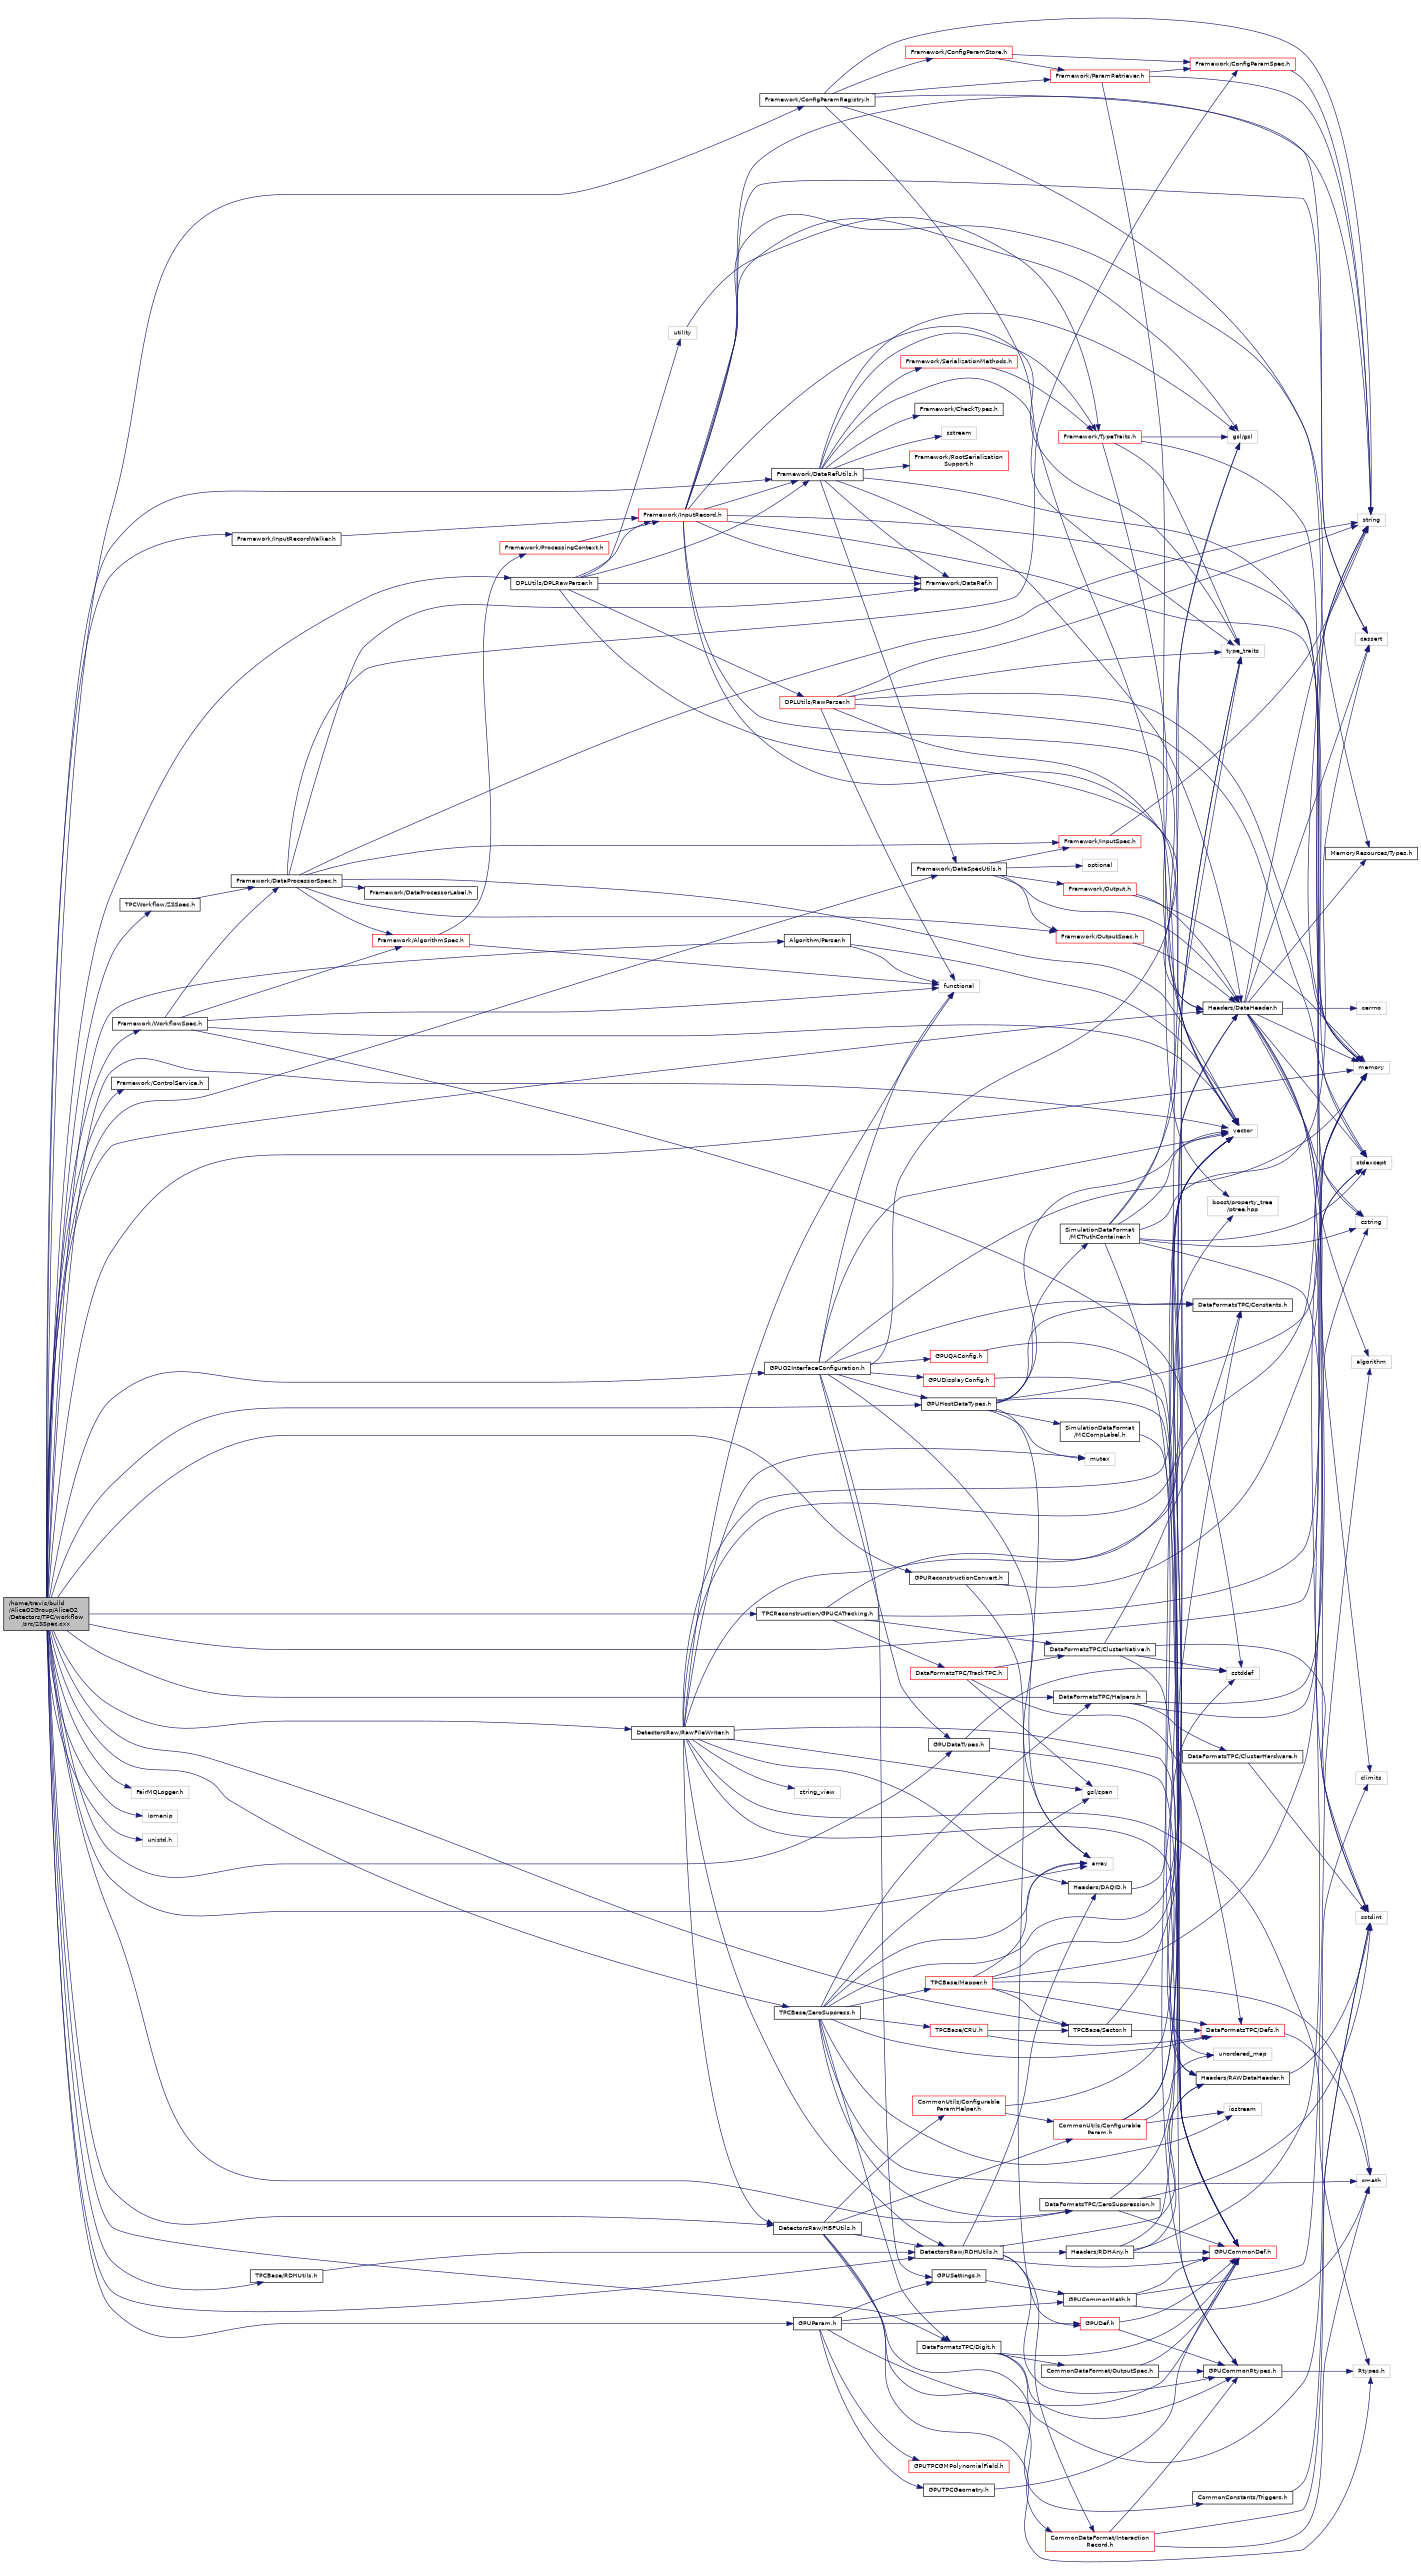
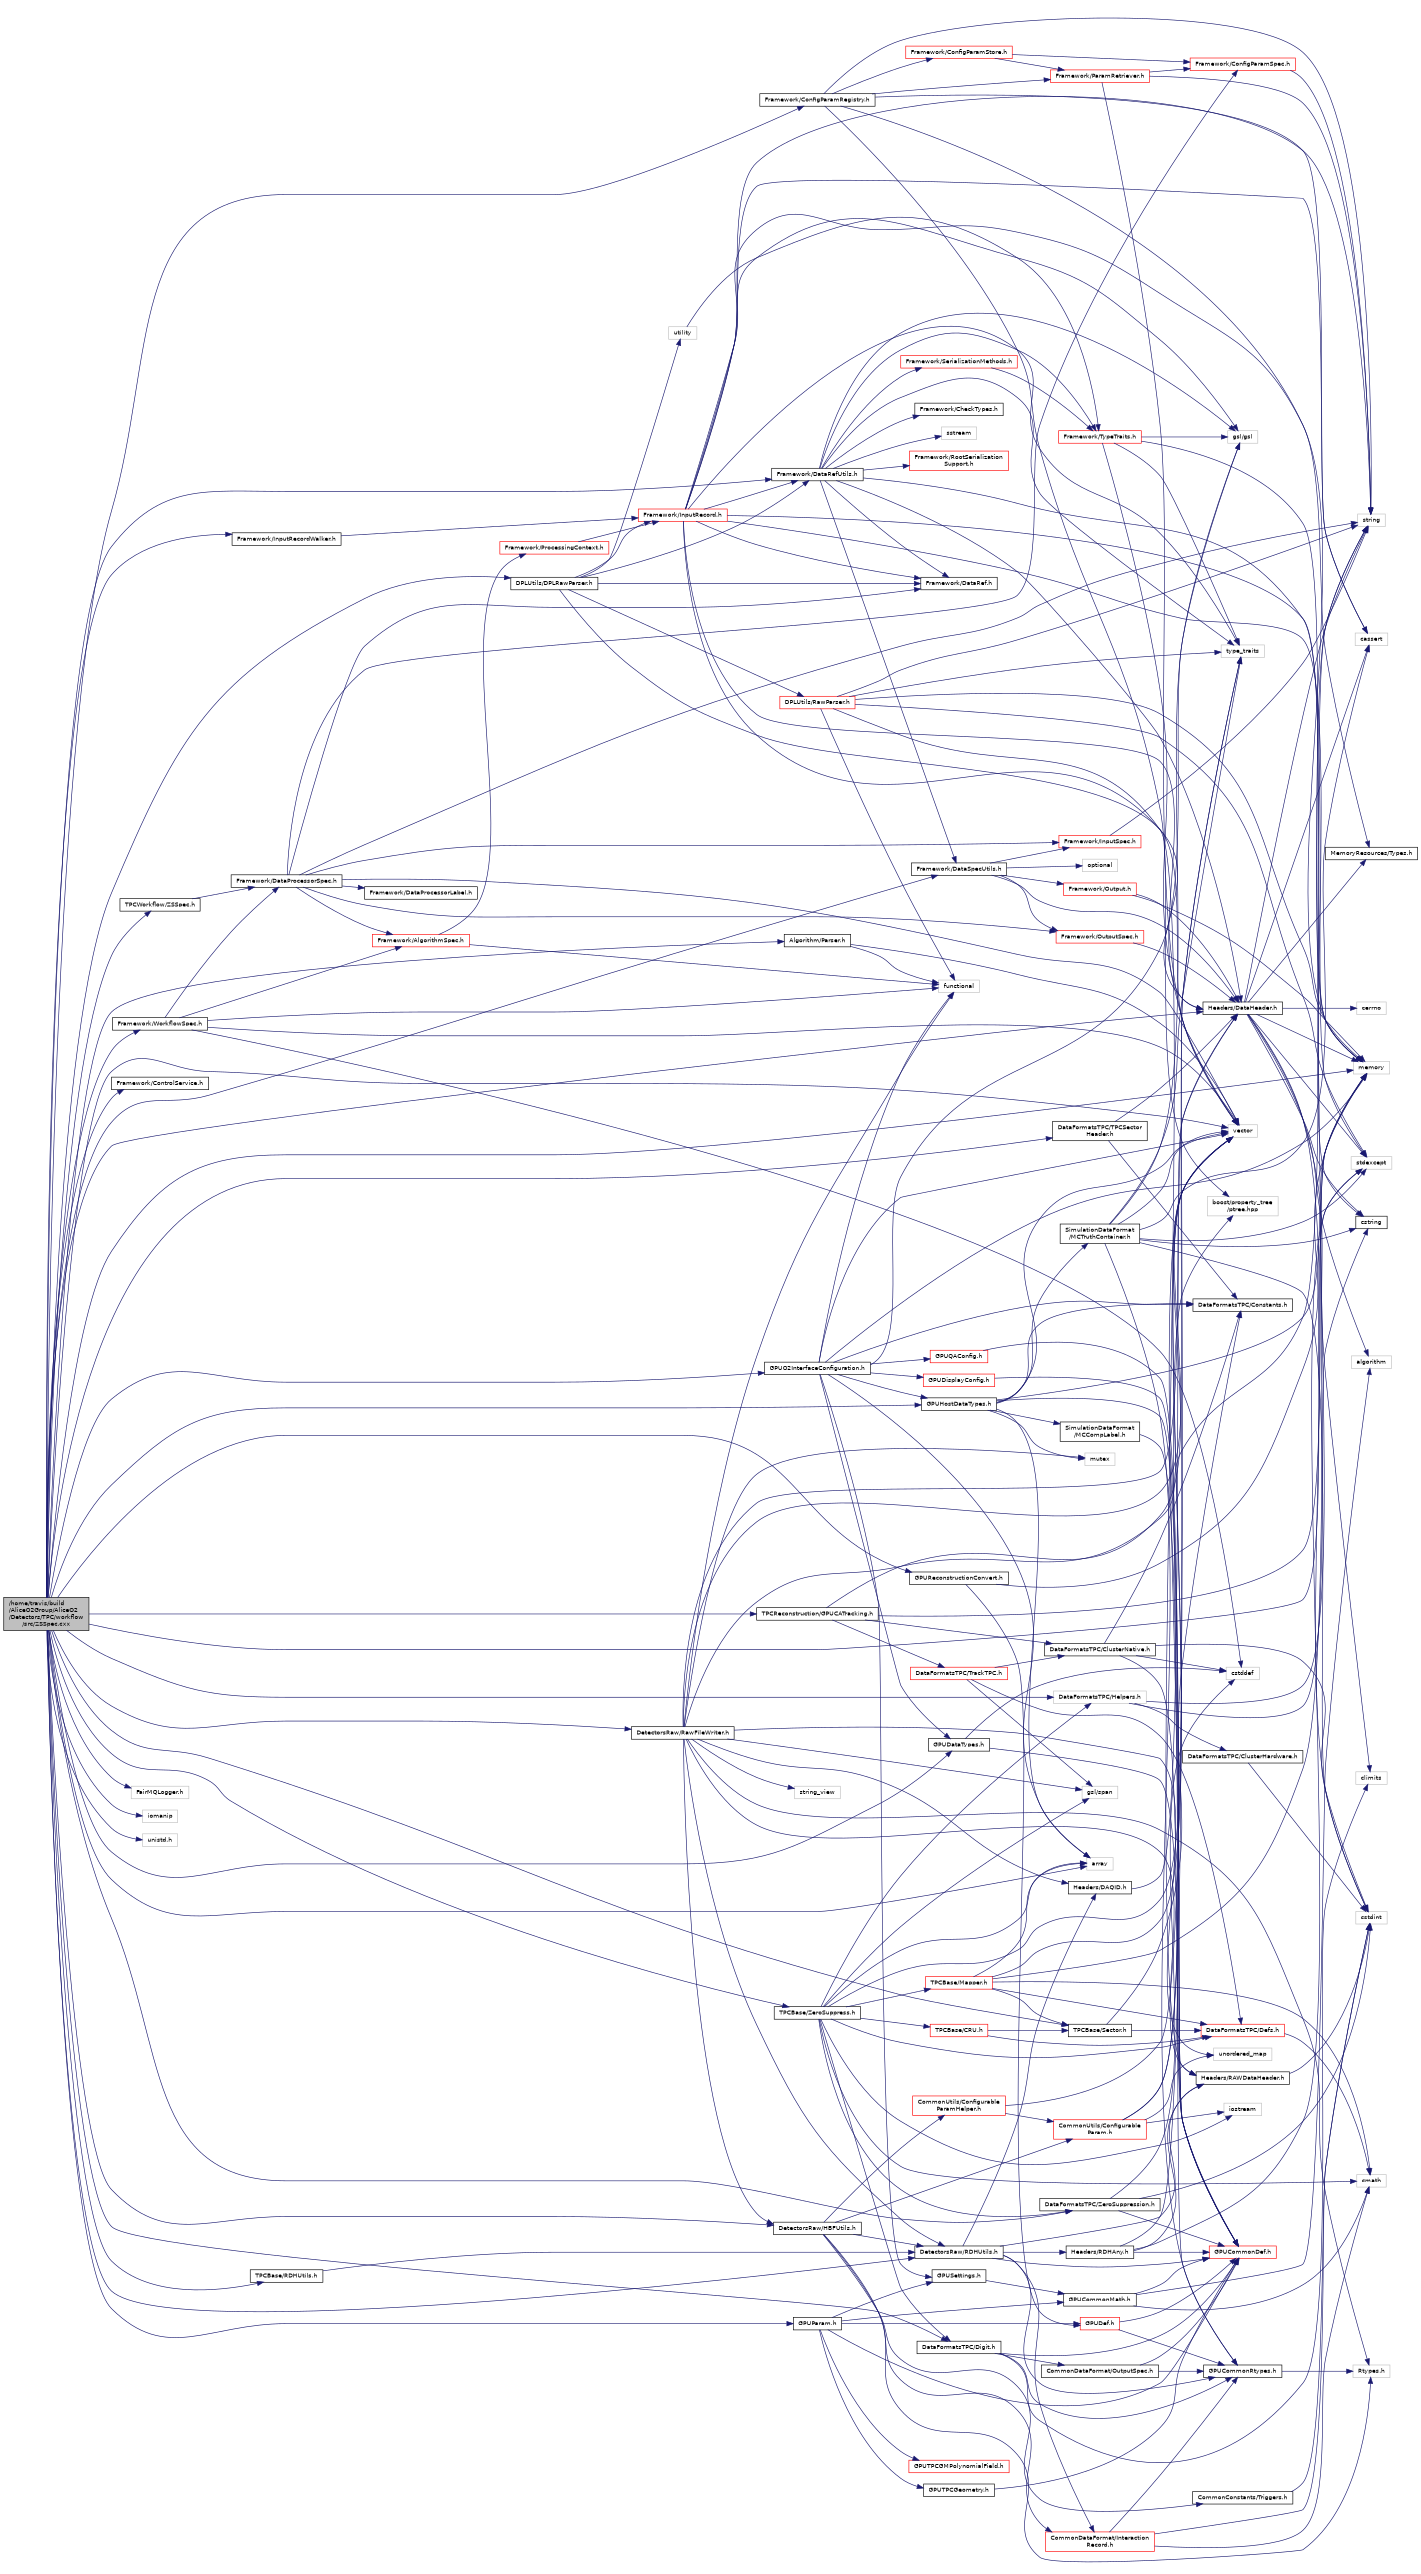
none -> (1100, 1131)
(1371, 1222) -> (1371, 1222)
(1100, 1697) -> (1100, 1697)
